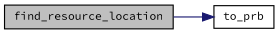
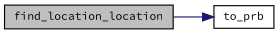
(89, 17) -> (89, 17)
